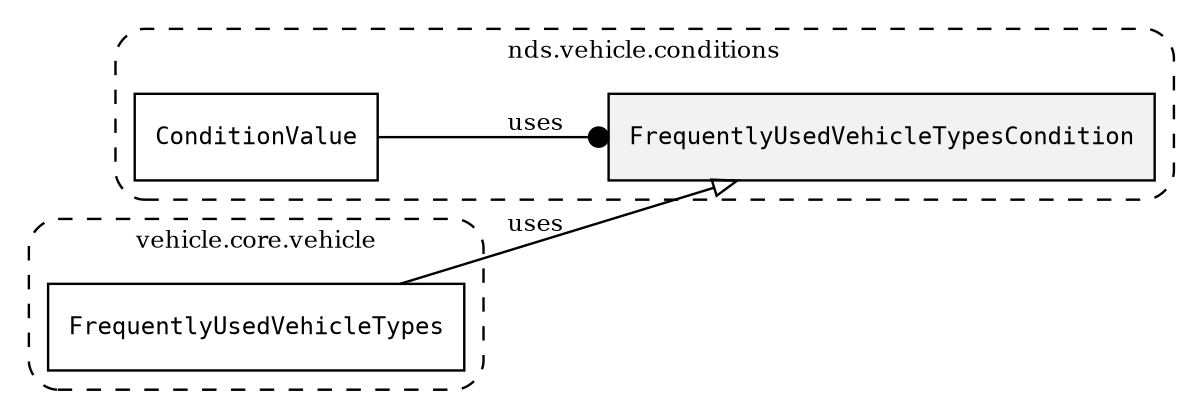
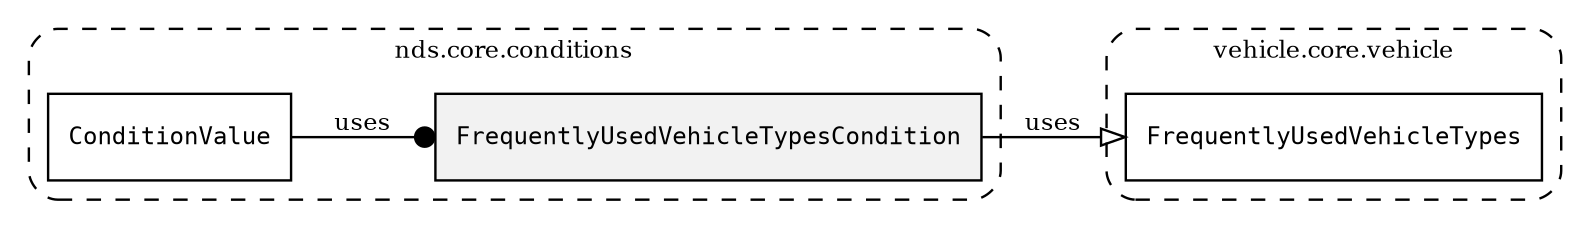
(645, 52) -> (515, 52)
(557, 236) -> (1041, 137)
